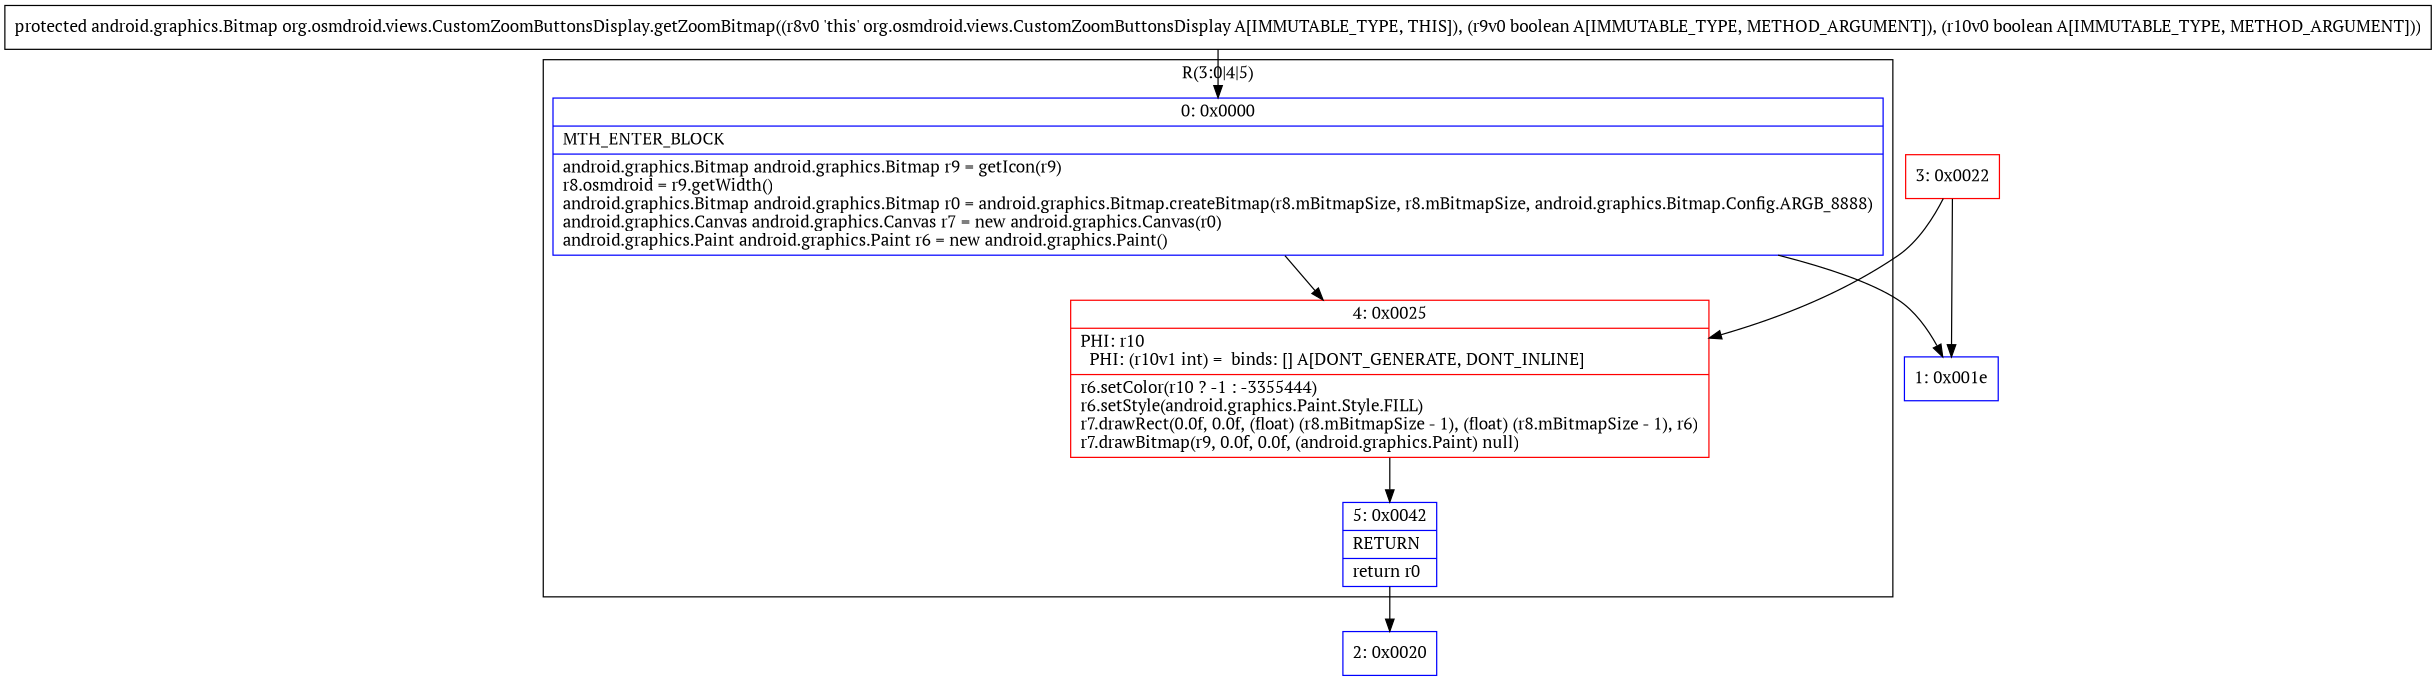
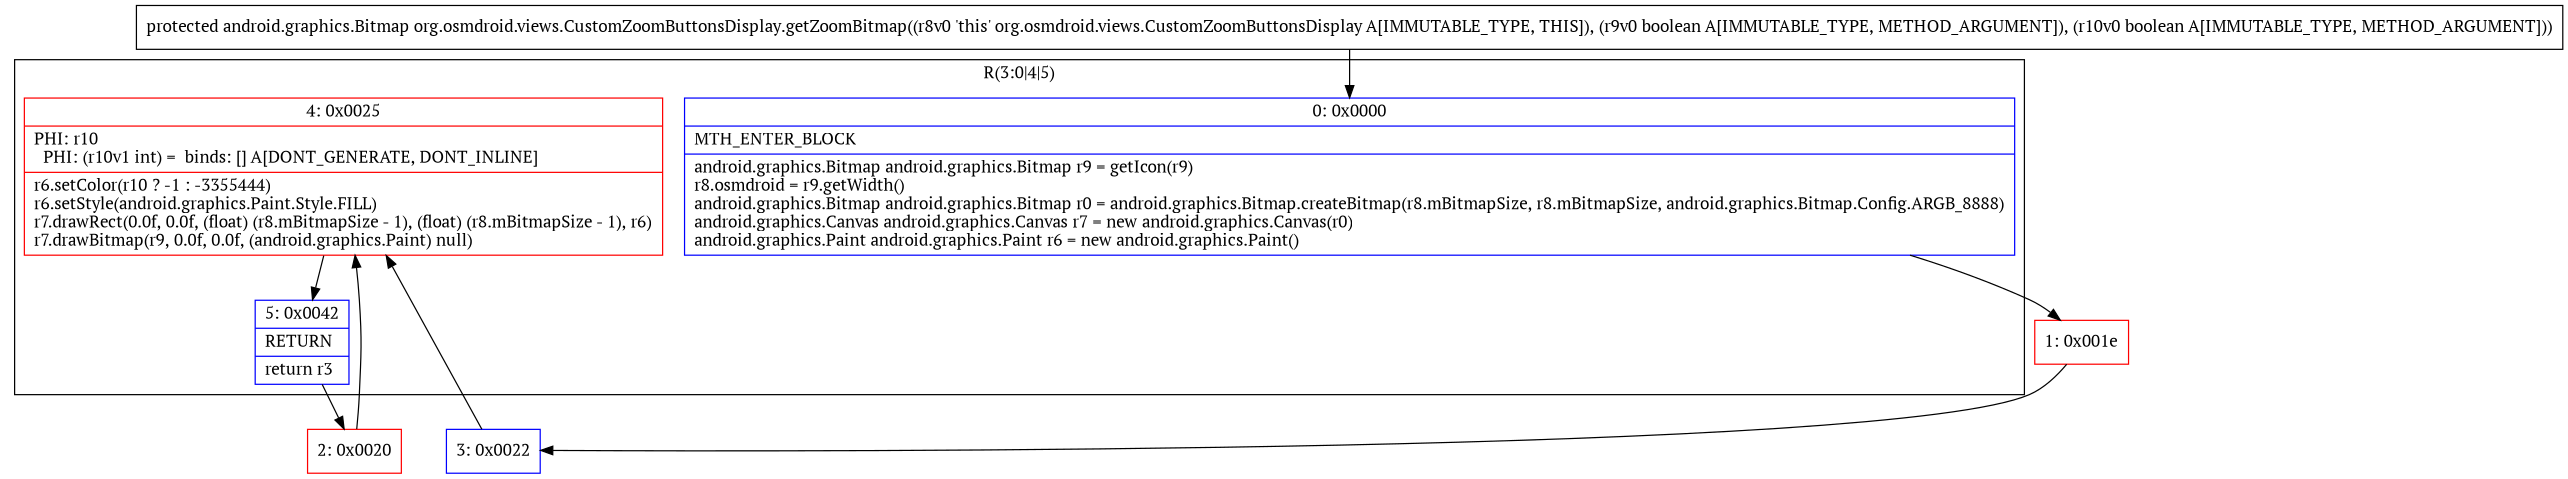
(1953, 177) -> (493, 451)
(1952, 272) -> (1317, 445)
(1300, 273) -> (361, 348)
(1951, 379) -> (2082, 342)
(1387, 572) -> (299, 370)
(1390, 653) -> (354, 451)
